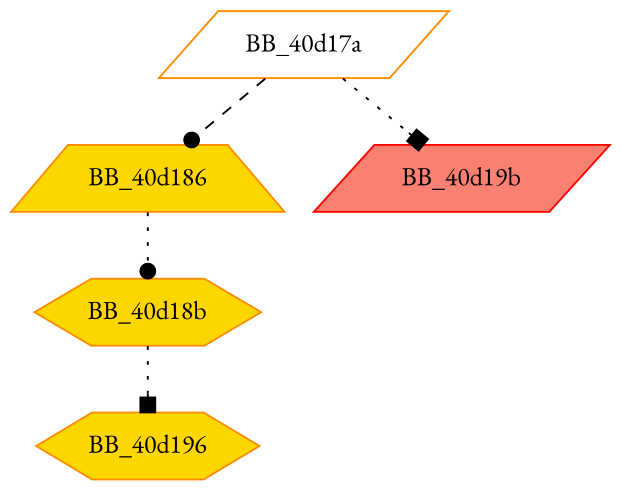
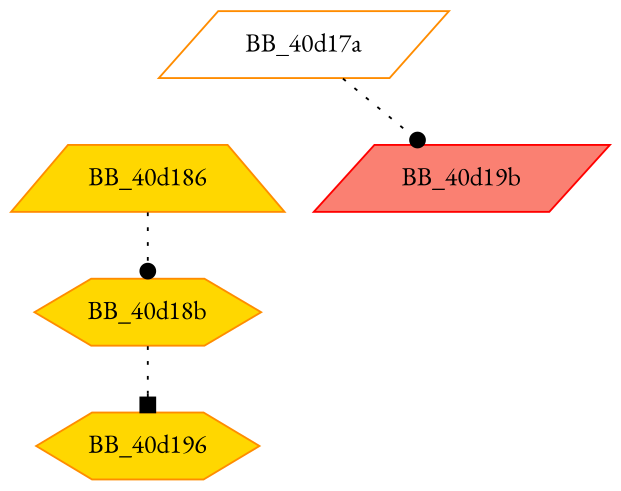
(376, 106) -> (376, 106)
(232, 107) -> none
